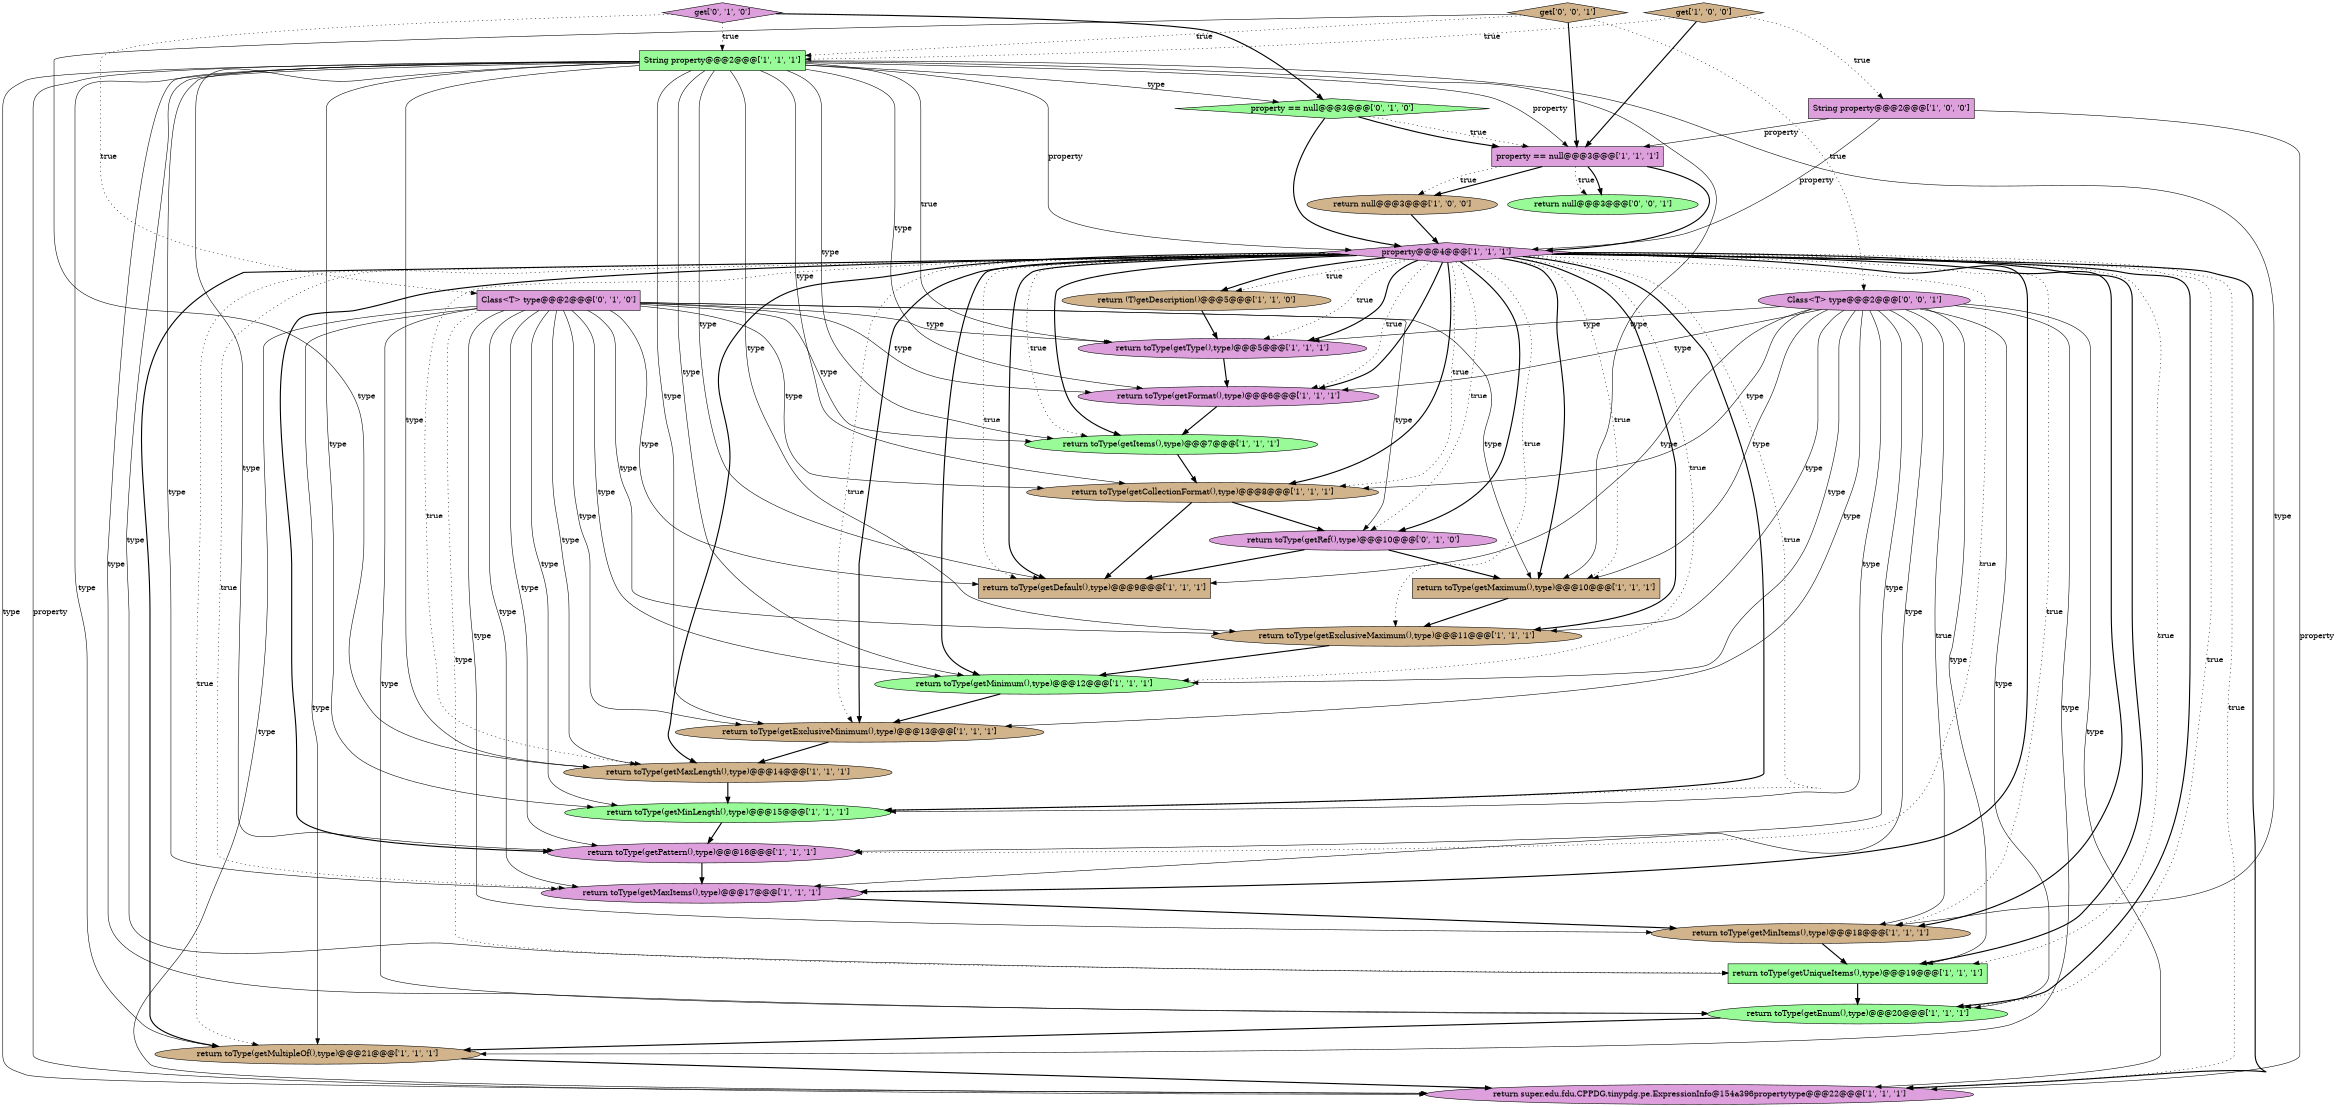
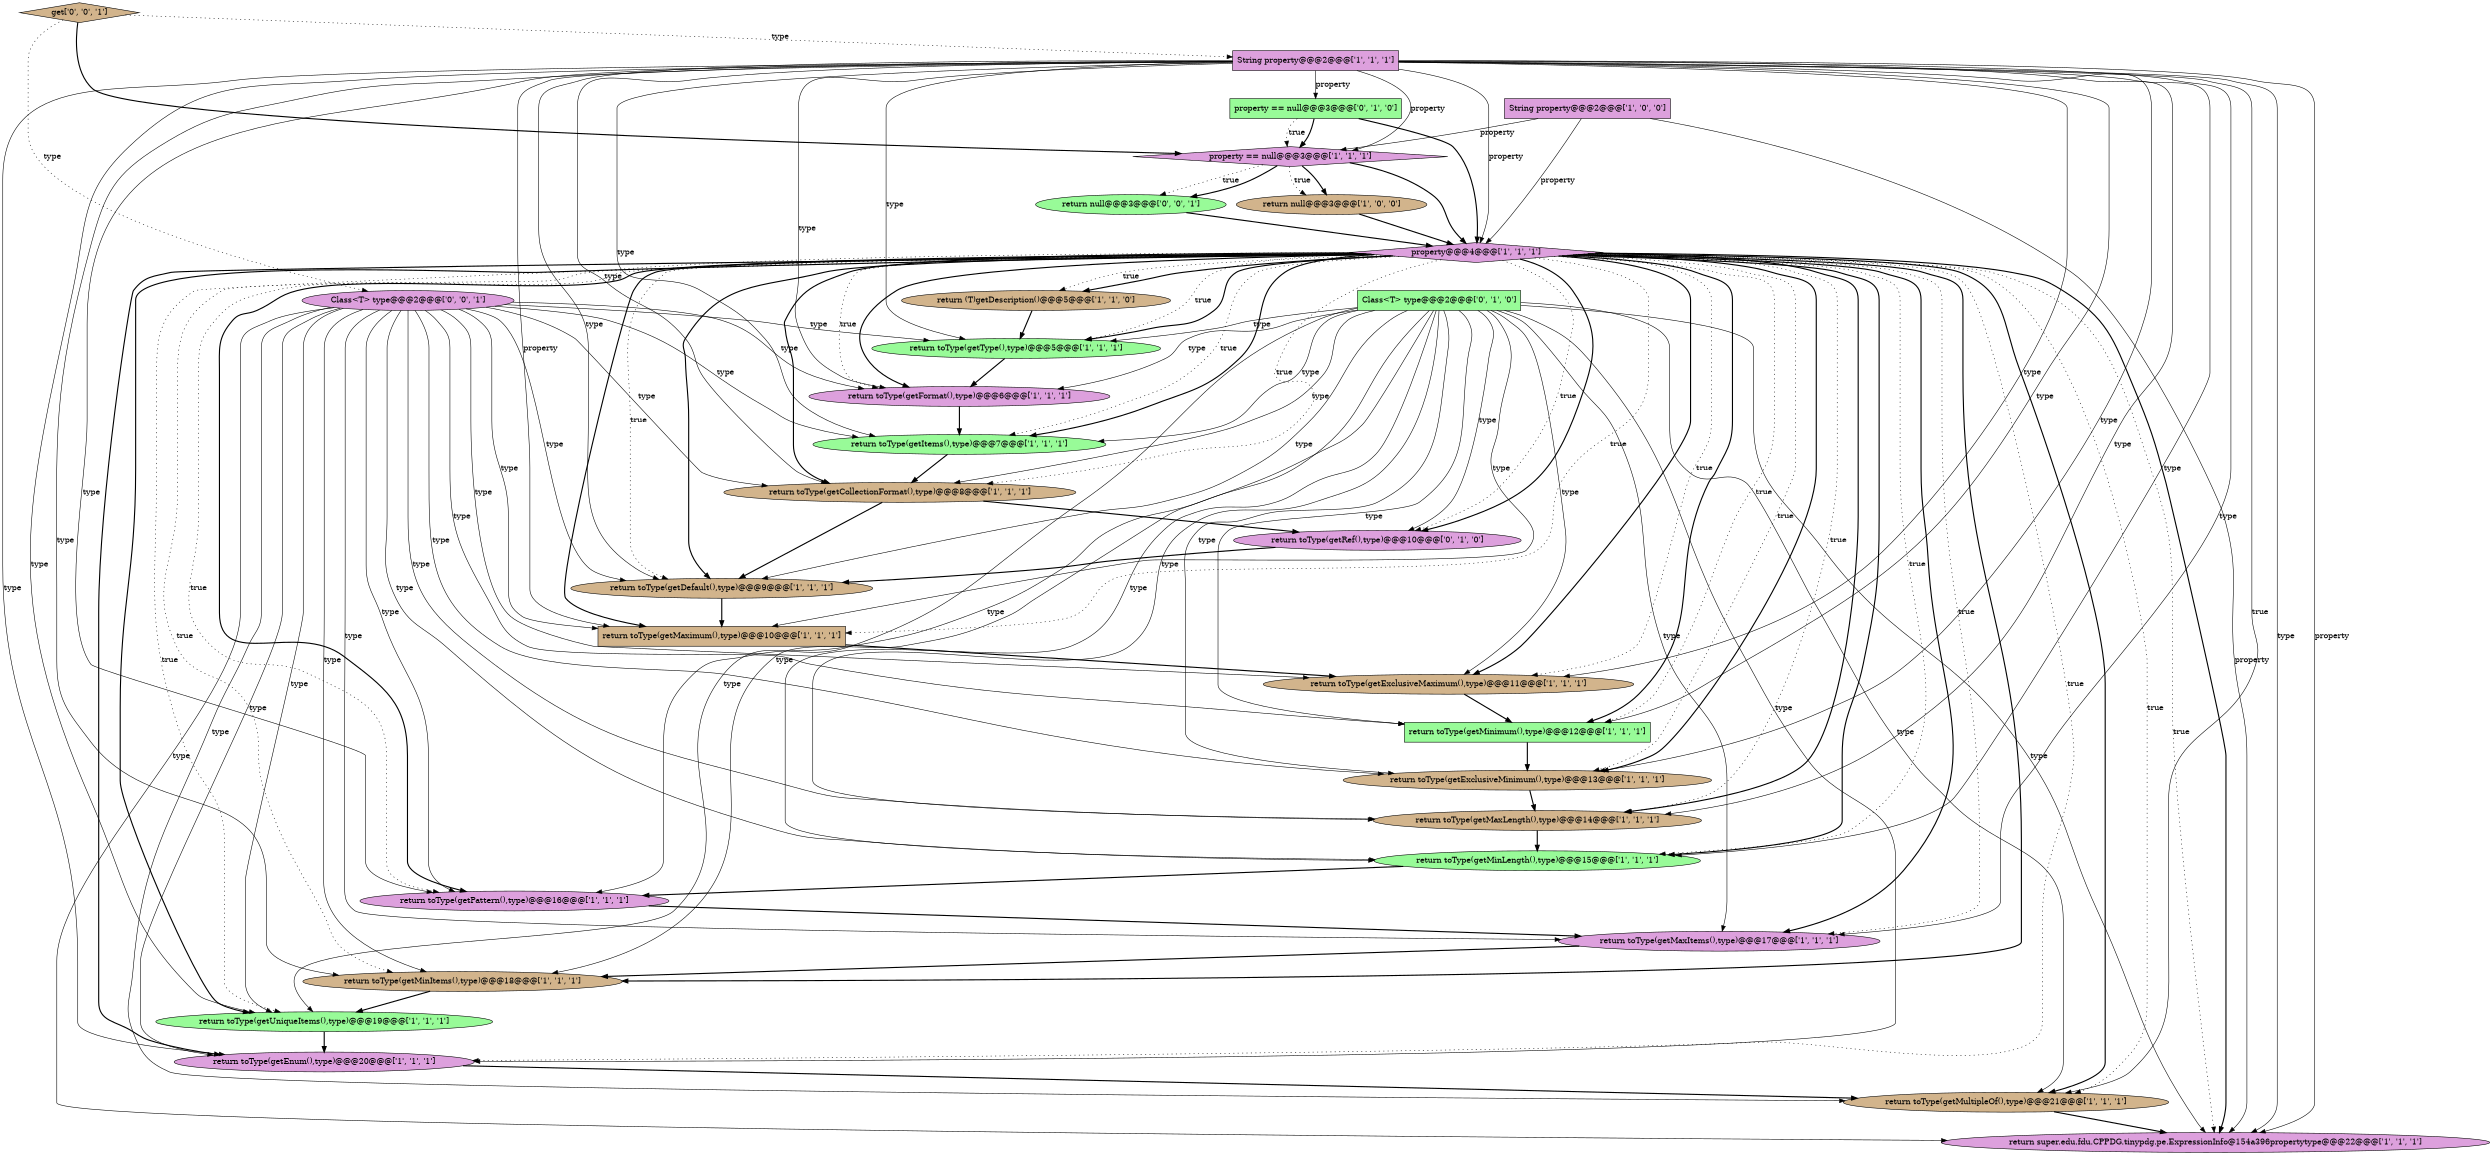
(722, 13) -> none
(1704, 13) -> none
(1205, 37) -> (780, 37)
(240, 46) -> (727, 770)
(722, 61) -> (1316, 61)
(1156, 85) -> (1333, 85)
(1332, 109) -> (1316, 109)
(1578, 157) -> (1290, 157)
(1838, 157) -> (52, 157)
(929, 205) -> (895, 205)
none -> (1306, 229)
(559, 301) -> (1439, 301)
(1639, 324) -> (541, 348)
(1222, 348) -> (1016, 348)
none -> (681, 352)
(1431, 561) -> (722, 610)
(87, 588) -> (2260, 612)
(1095, 588) -> (722, 588)
(1944, 636) -> (332, 660)
(1034, 684) -> (1527, 732)
(483, 941) -> (706, 704)
(1858, 974) -> (324, 1022)
(1858, 1014) -> (324, 1062)
